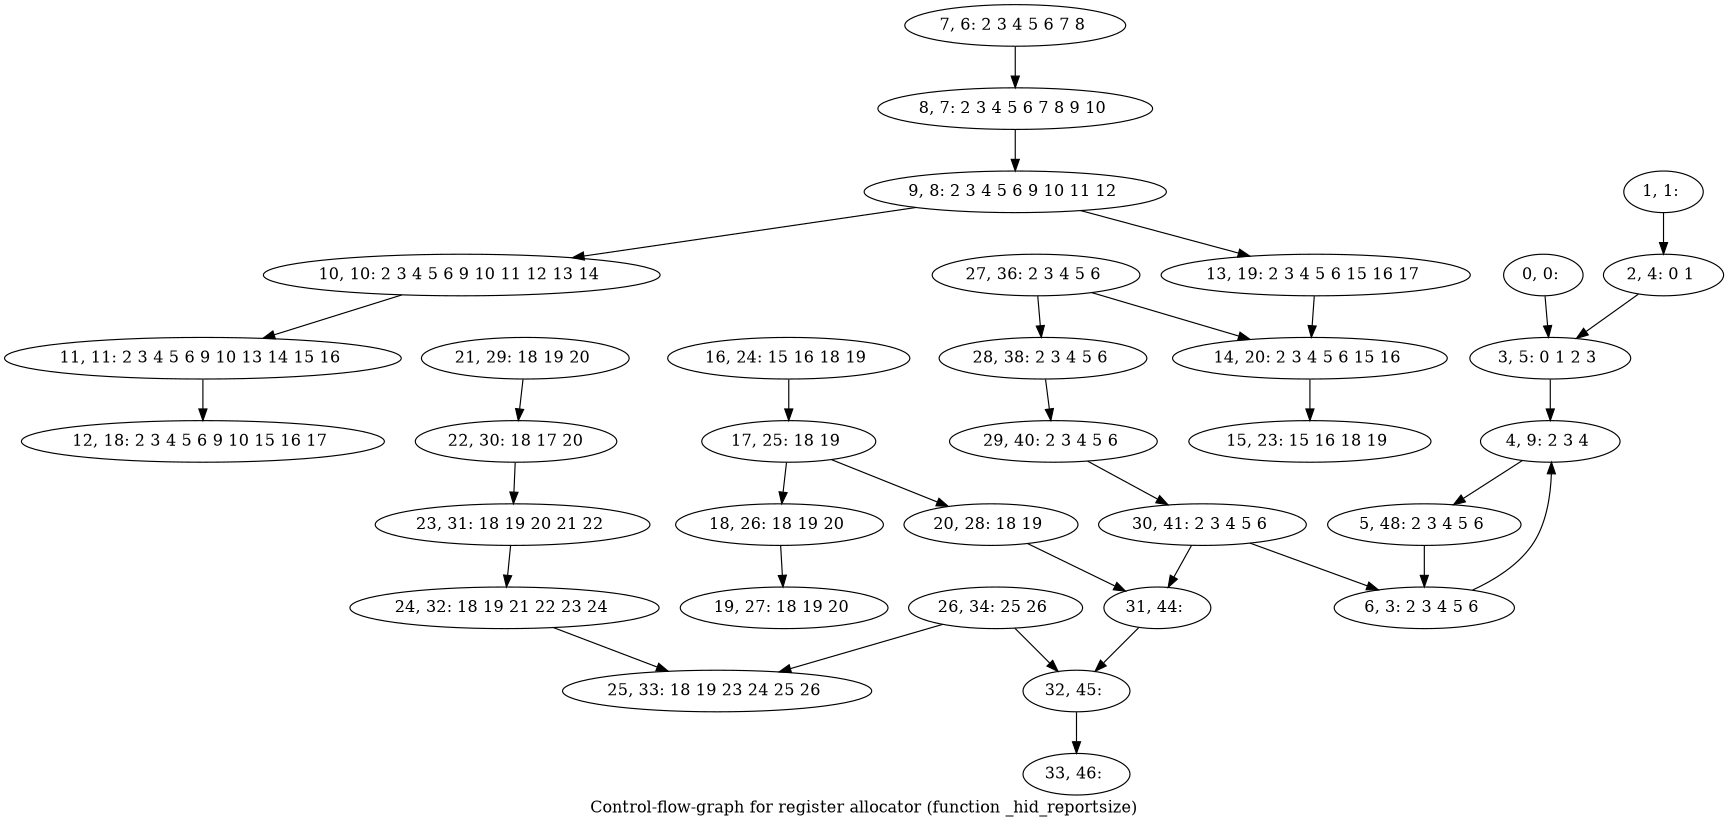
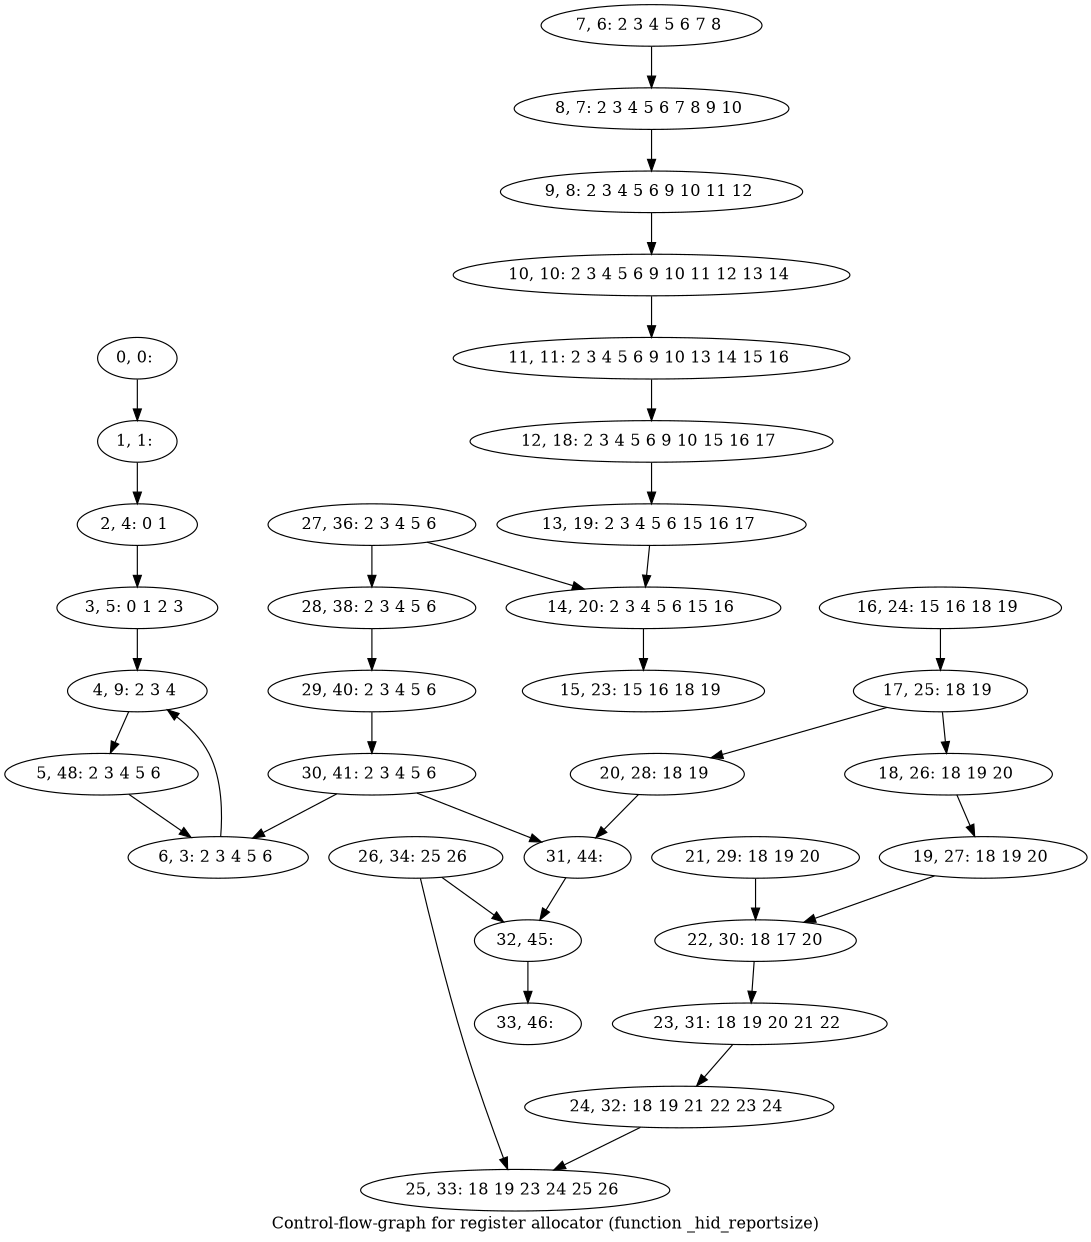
(1160, 232) -> (652, 477)
(1546, 311) -> (137, 394)
none -> (875, 897)
